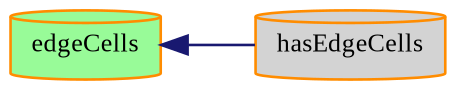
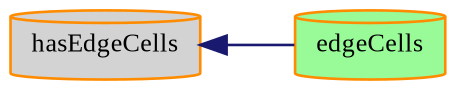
(222, 45) -> (261, 45)
